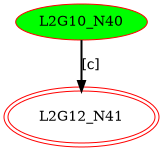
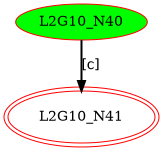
(82, 117) -> (82, 117)
